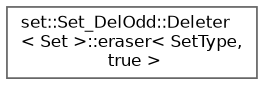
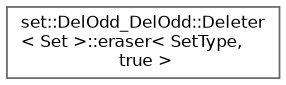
(132, 43) -> (143, 43)
